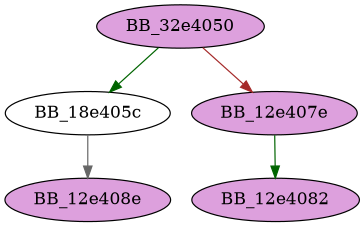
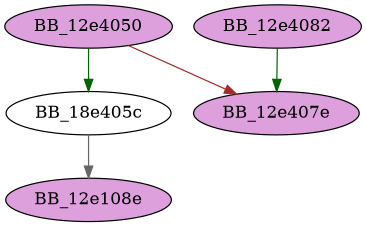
(180, 26) -> (89, 26)
(275, 151) -> (277, 64)
(88, 200) -> (89, 200)
